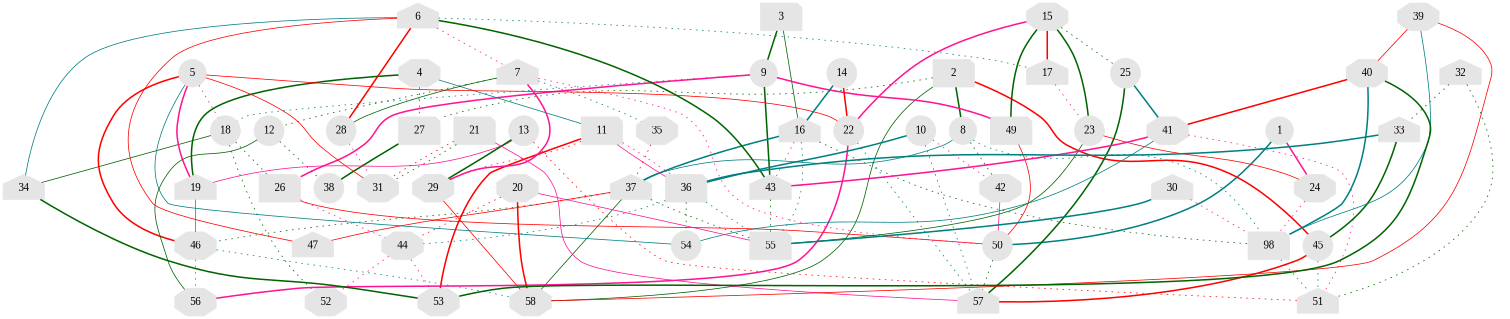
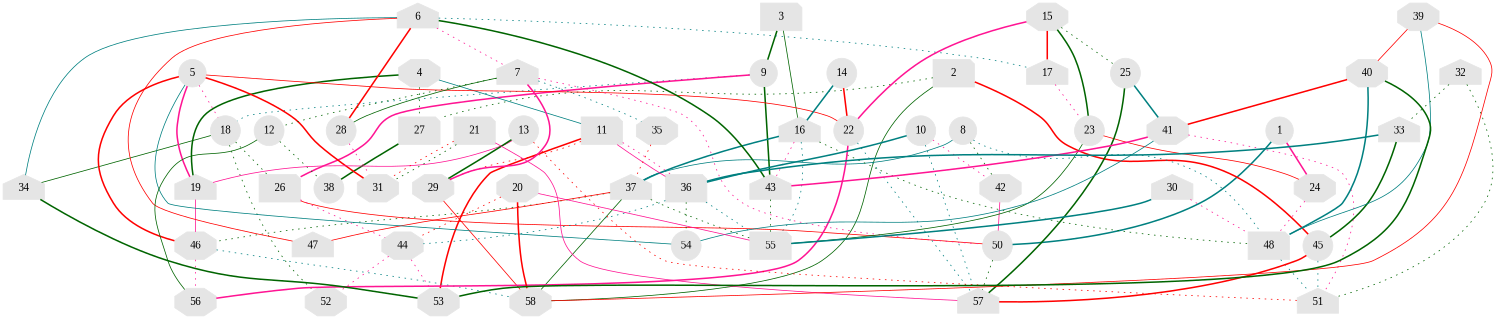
(958, 102) -> none
(292, 117) -> (292, 117)
(1011, 131) -> none
(1269, 246) -> (1269, 246)
